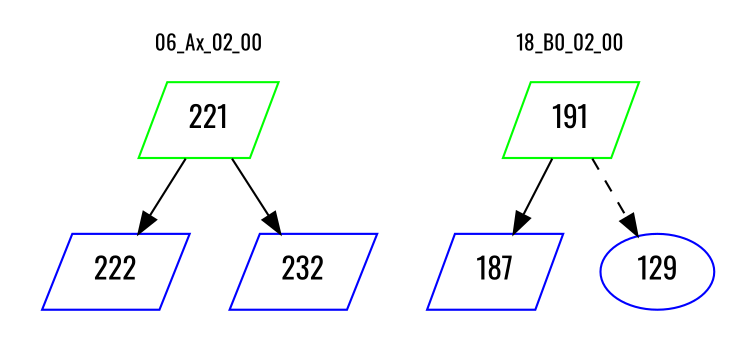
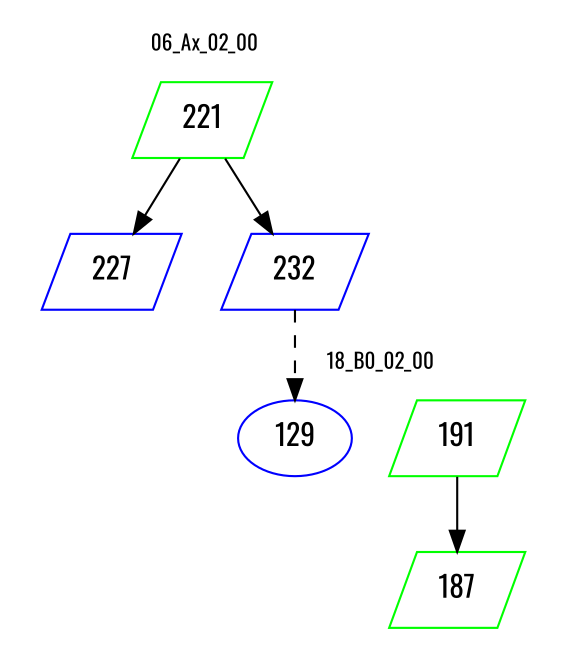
(609, 188) -> (295, 356)
(116, 272) -> (112, 272)
(495, 272) -> (457, 590)
